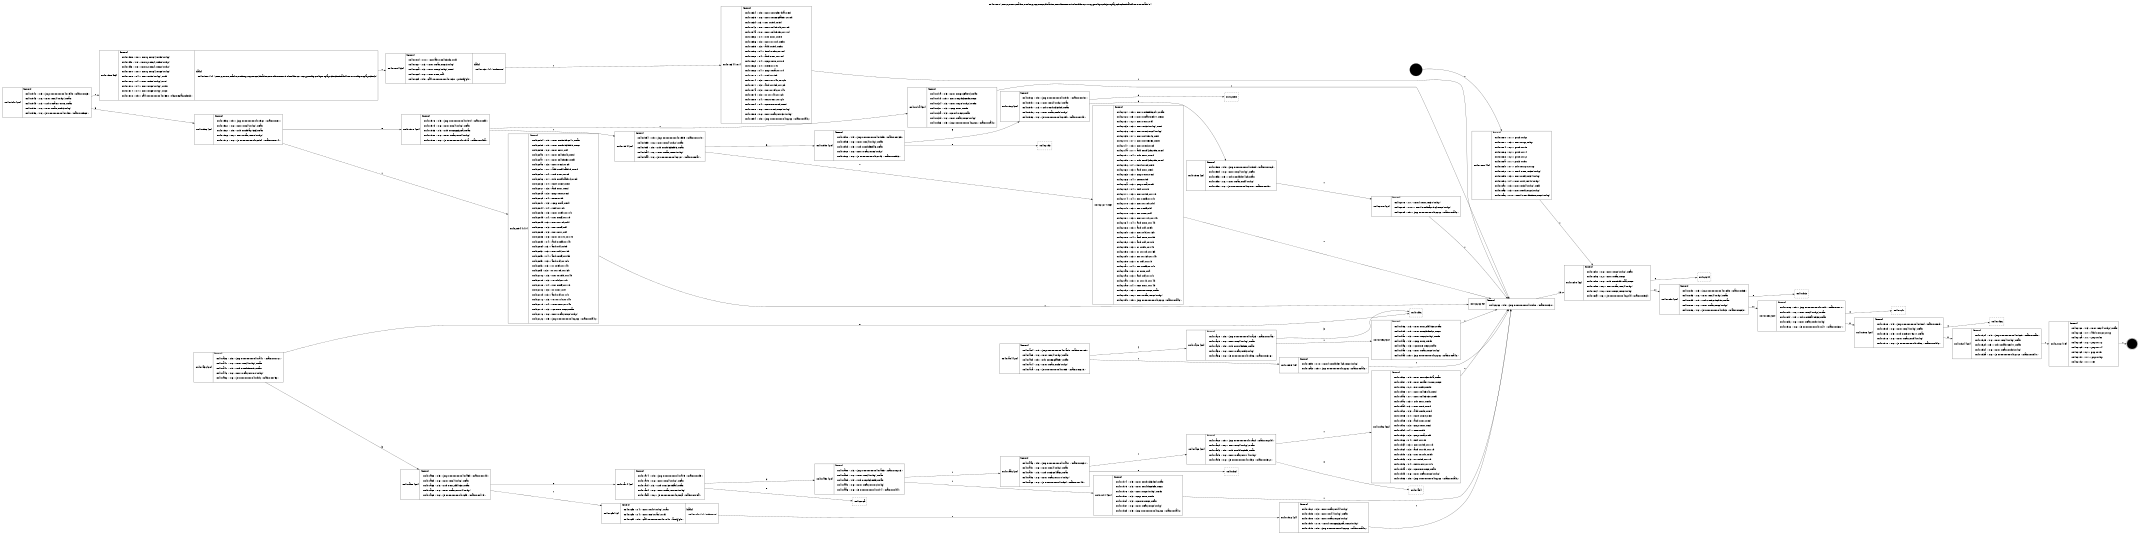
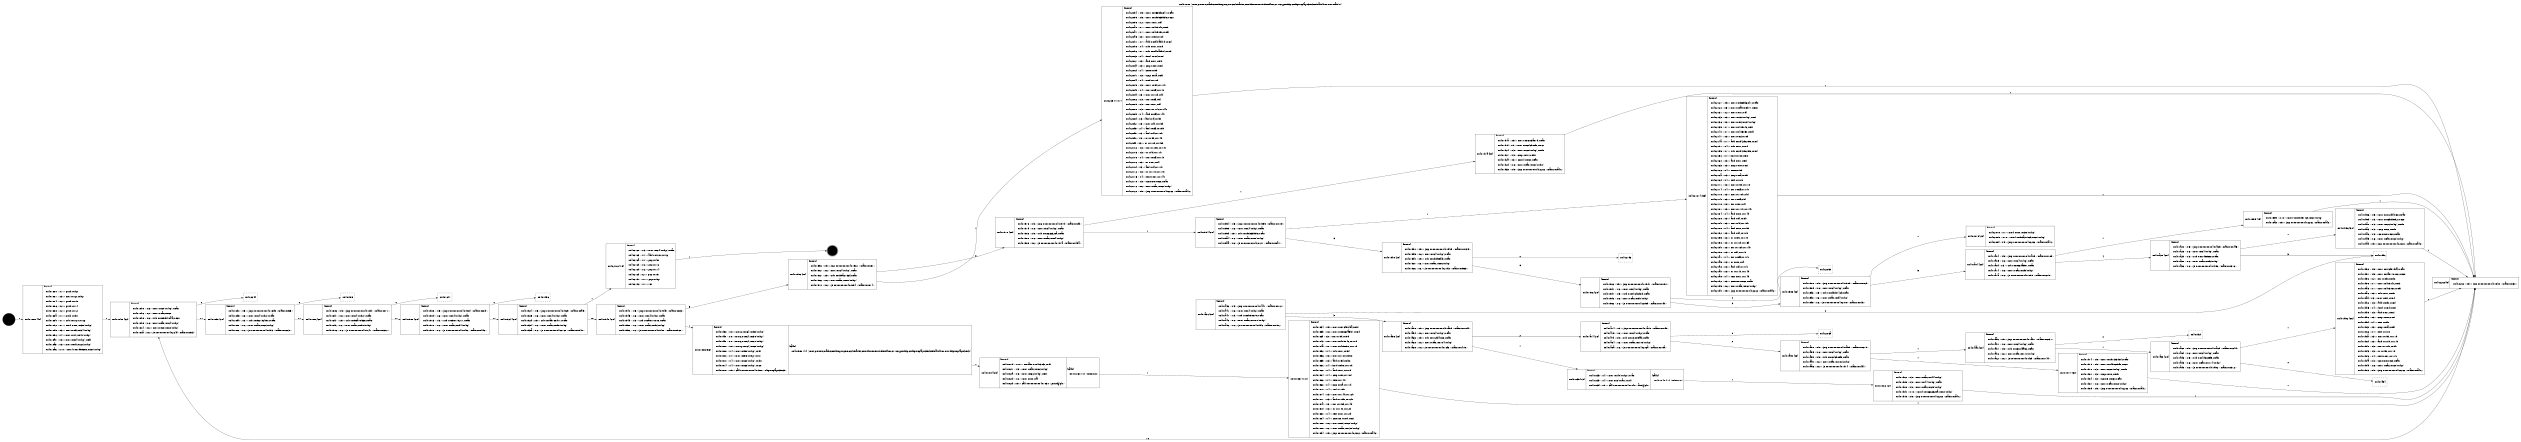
(1470, 254) -> none
none -> (1917, 278)
none -> (591, 320)
